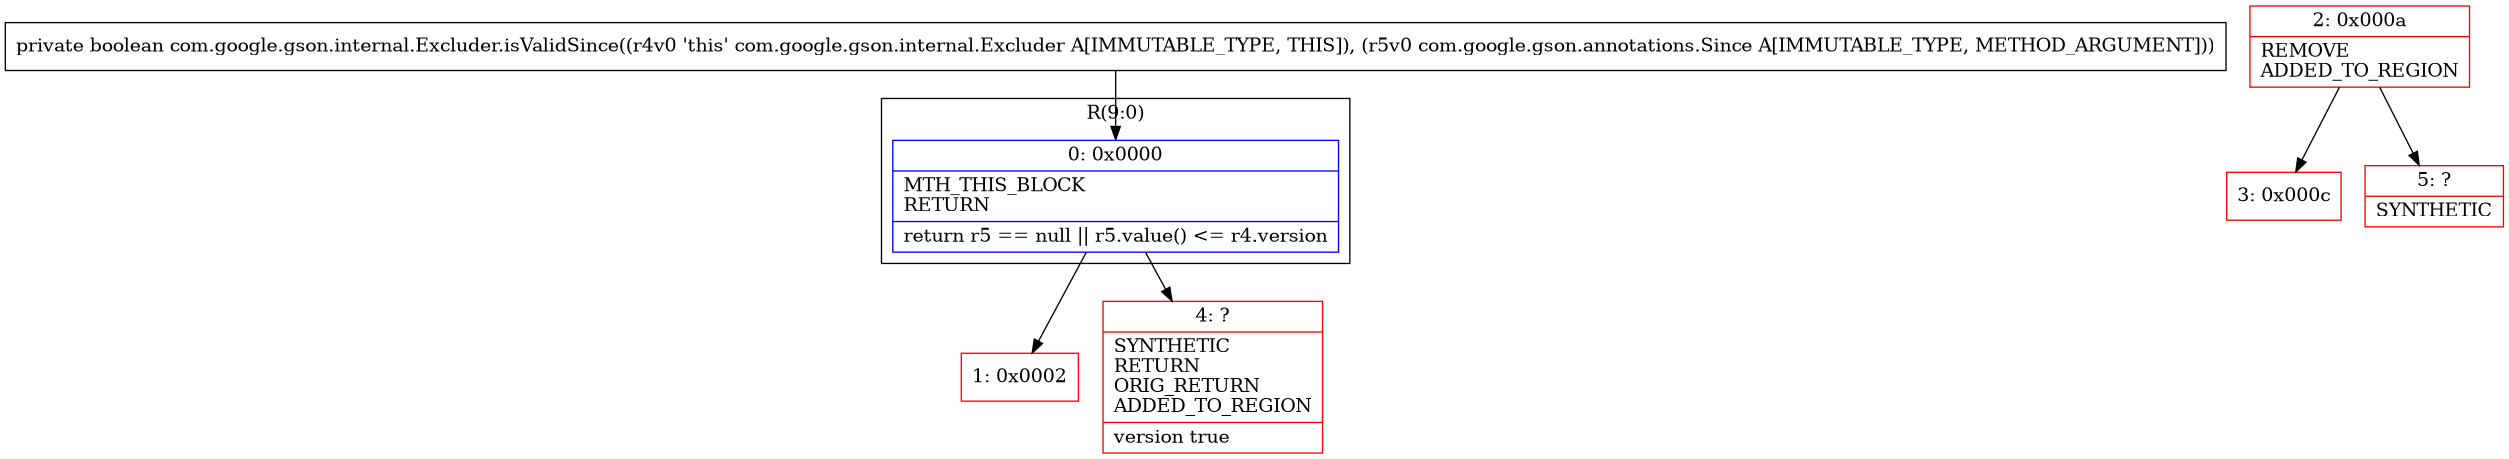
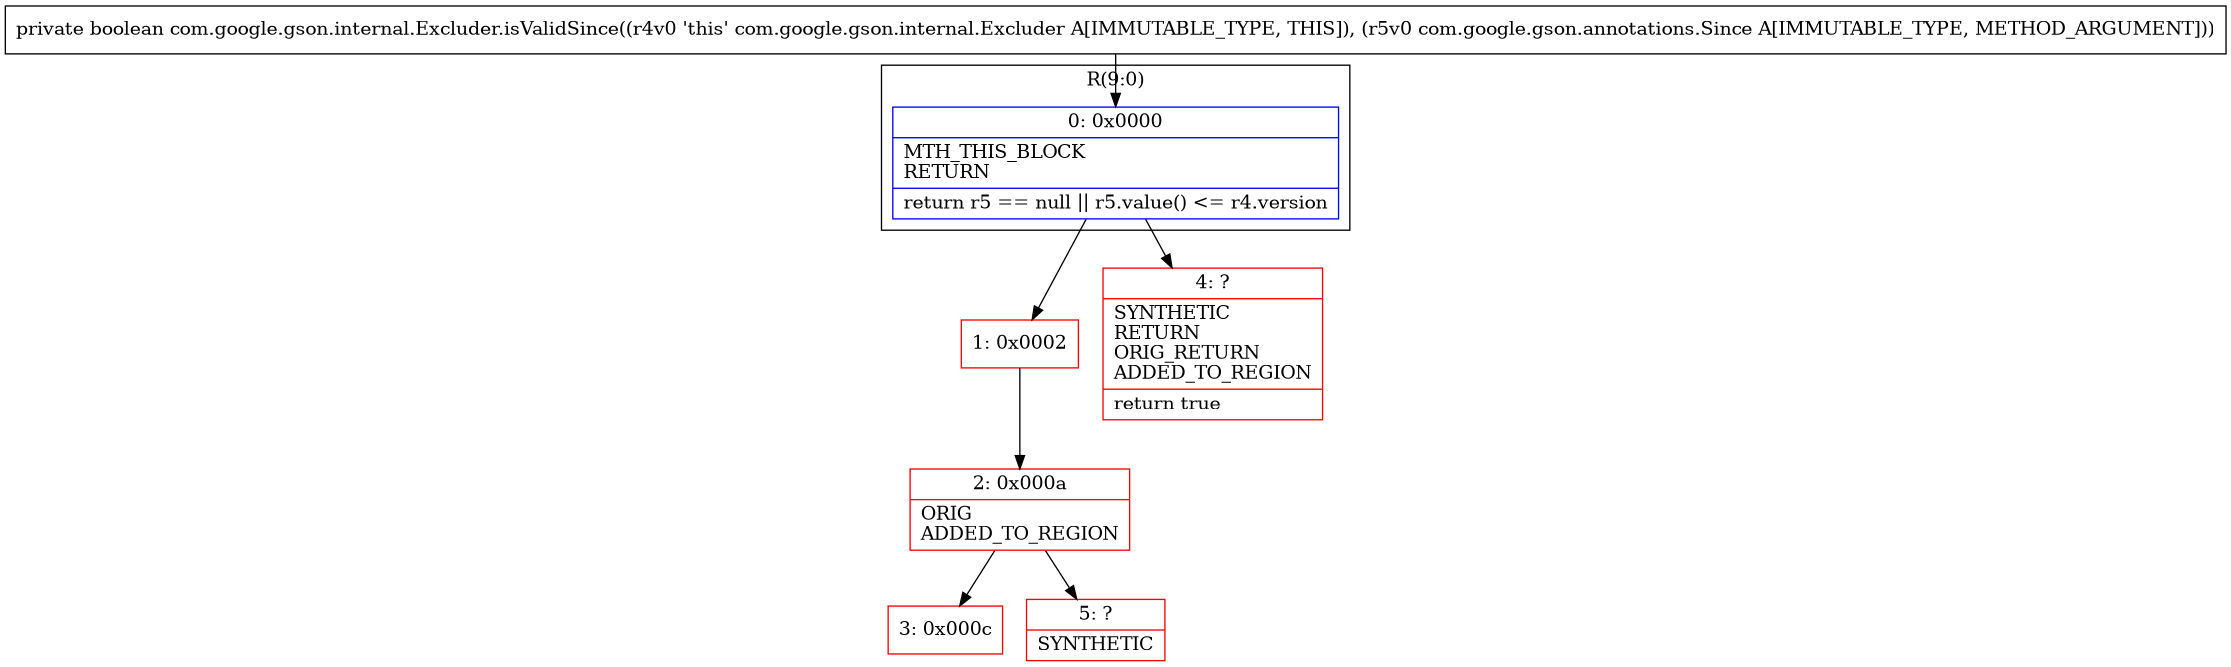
(2305, 51) -> (947, 514)
none -> (1020, 412)
(1172, 437) -> (1168, 404)
